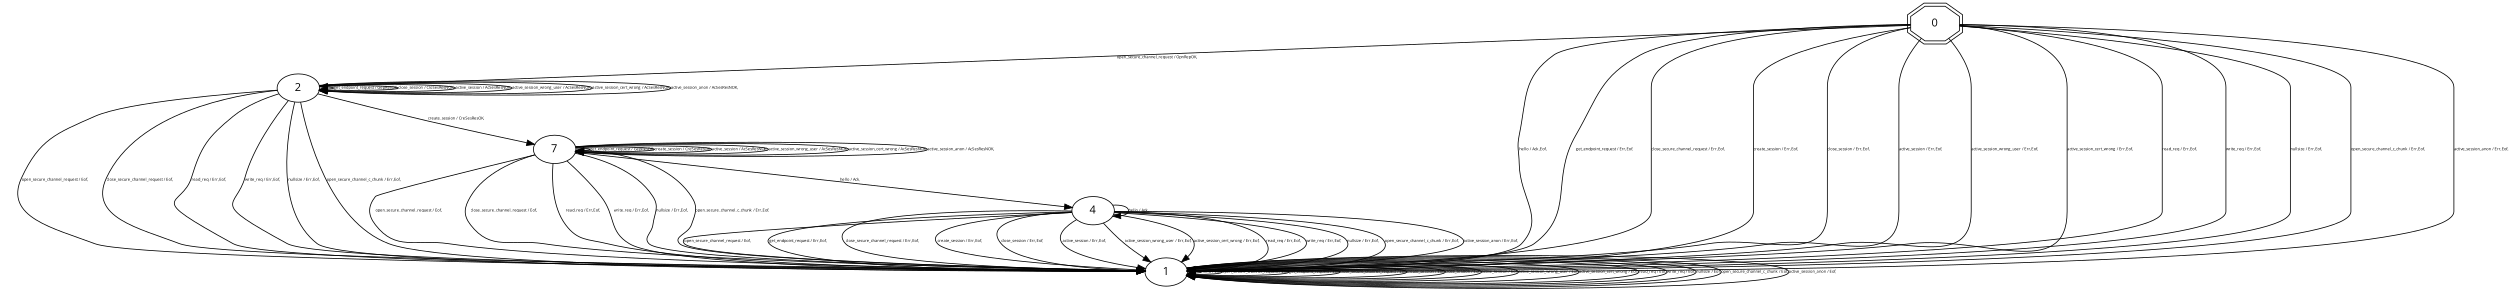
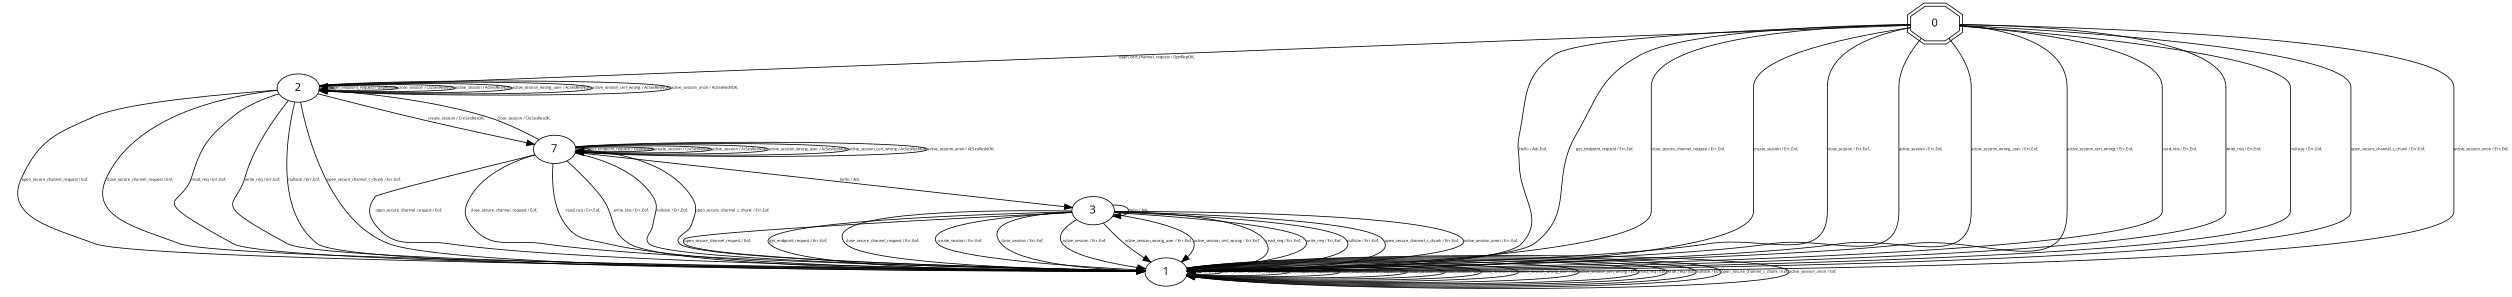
(1157, 57) -> (1157, 57)
none -> (436, 104)
(1093, 211) -> (1093, 211)
